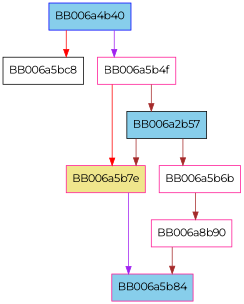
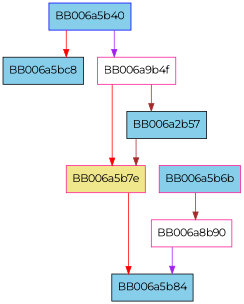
(90, 17) -> (90, 17)
(43, 71) -> (43, 71)
(137, 71) -> (137, 71)
(183, 148) -> none
(200, 179) -> (200, 179)
(129, 230) -> (129, 230)
(172, 257) -> (172, 257)
(152, 288) -> (152, 288)
